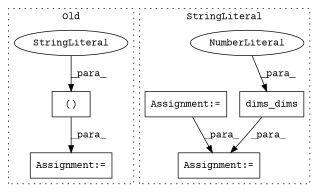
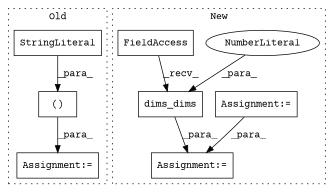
(225, 17) -> (219, 17)
(71, 43) -> (58, 43)
none -> (156, 43)
